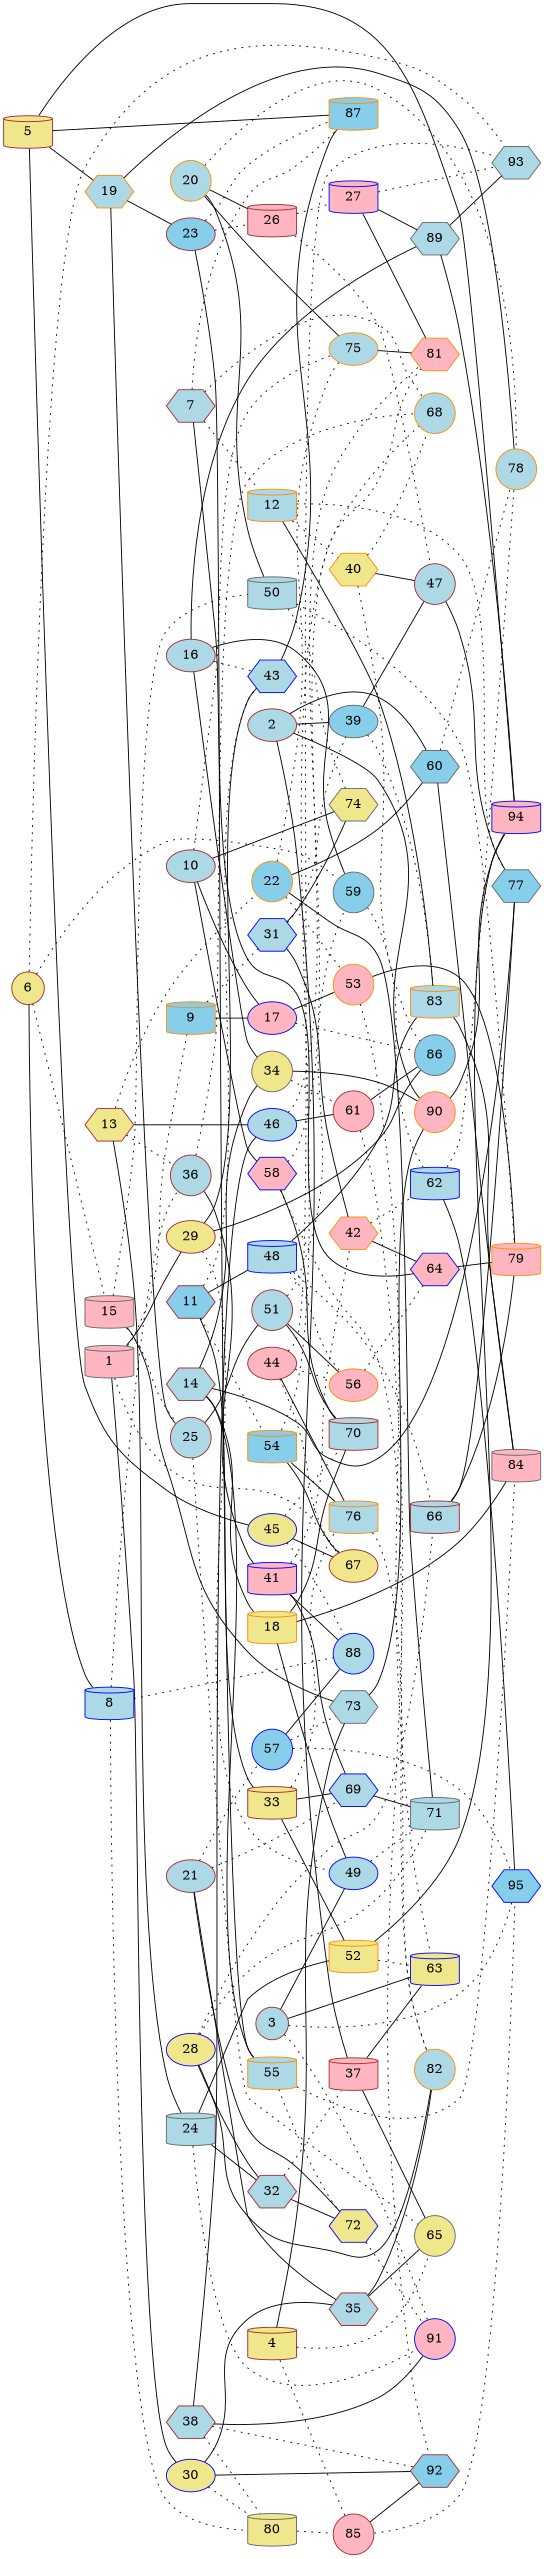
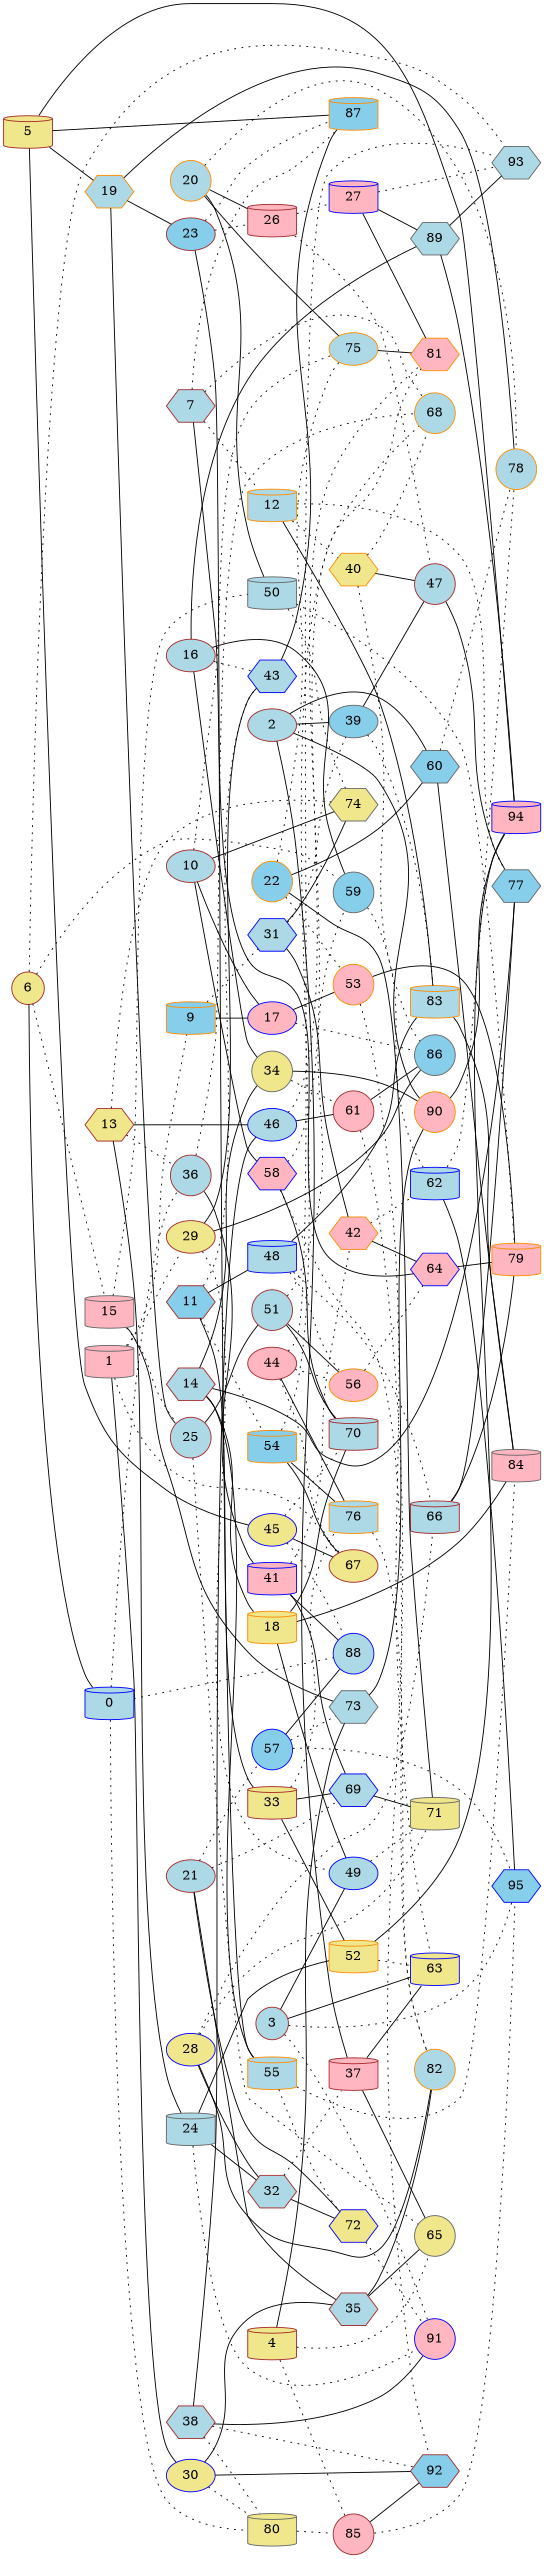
(169, 990) -> (148, 876)
(160, 1290) -> (160, 1290)
(109, 1703) -> (109, 1703)
(435, 1814) -> (435, 1814)
